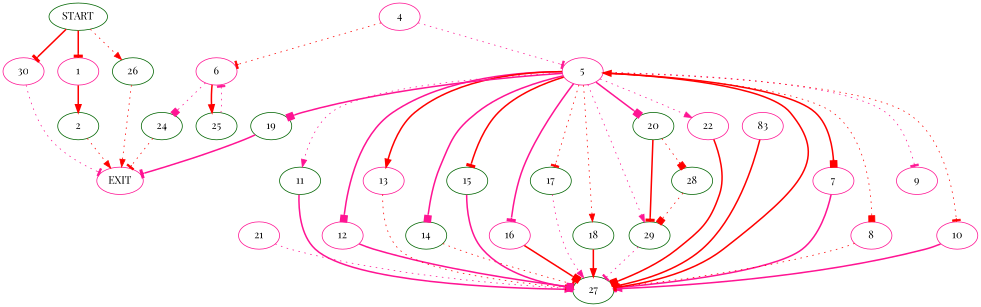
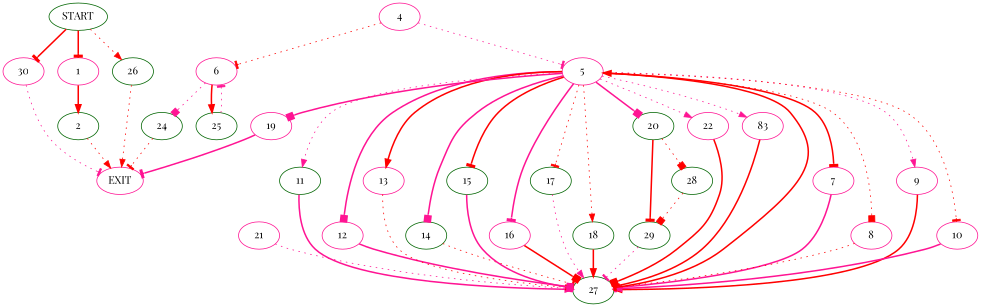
(776, 83) -> (776, 83)
(804, 106) -> (804, 106)
(271, 126) -> (271, 126)
(615, 150) -> (672, 93)
none -> (792, 280)
